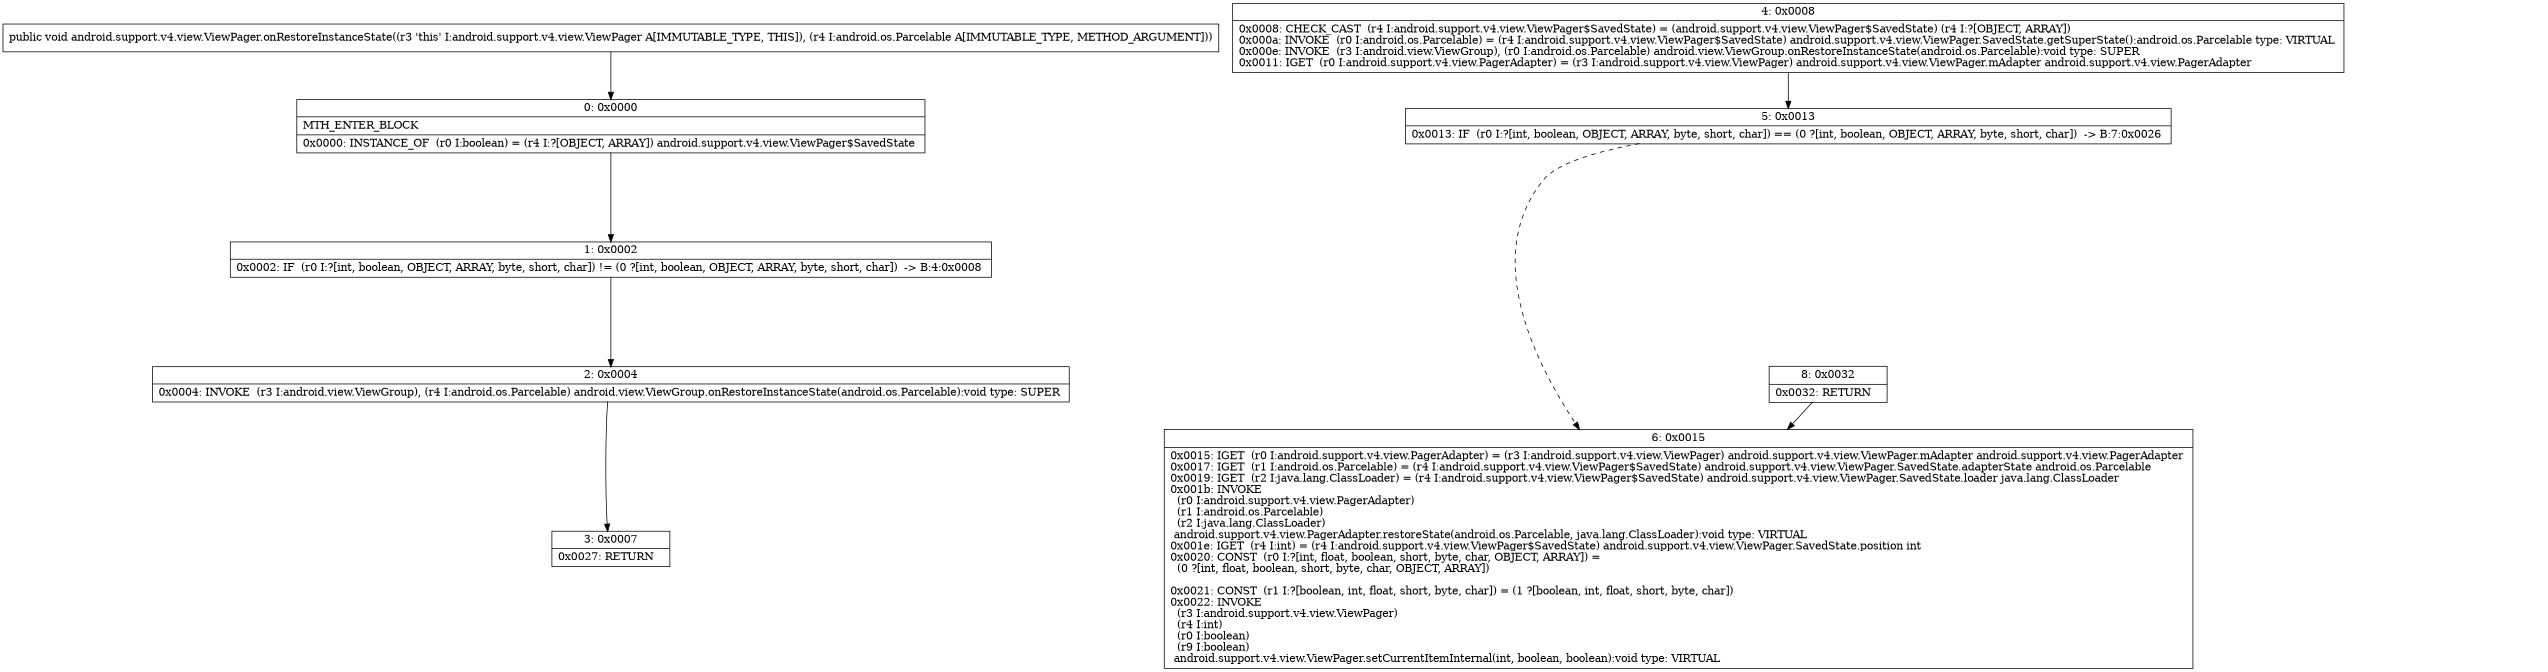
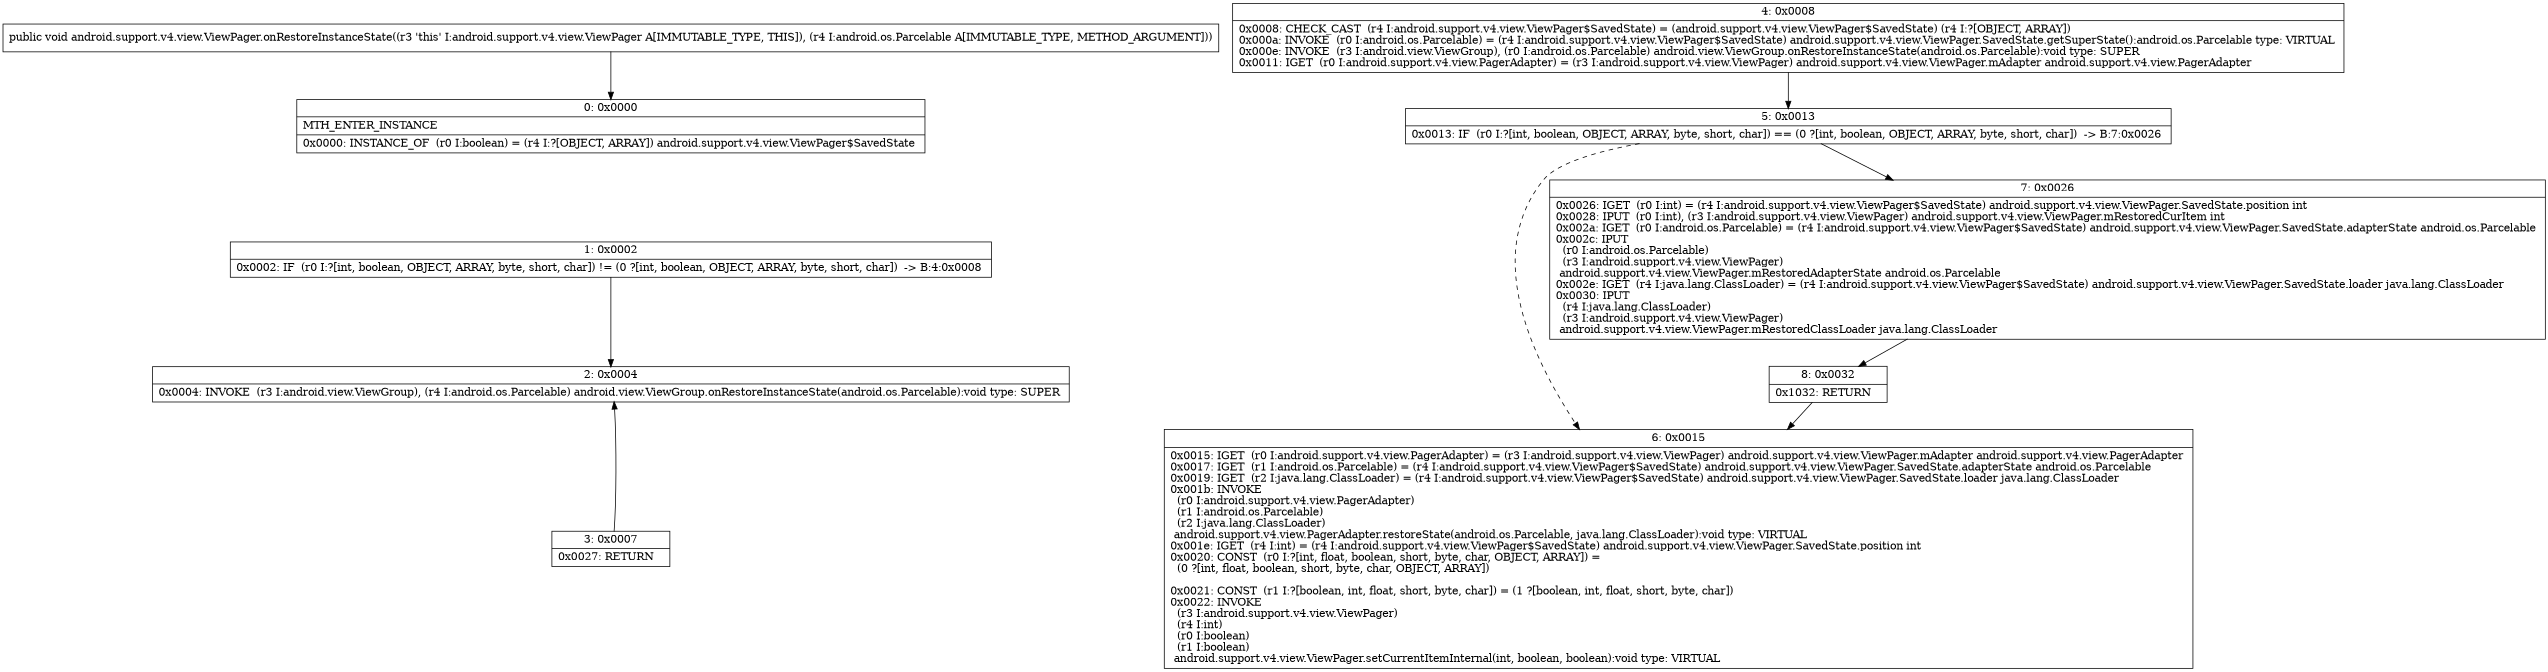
(361, 125) -> (370, 125)
(611, 194) -> none
none -> (2048, 260)
(1828, 393) -> (1828, 393)
(606, 463) -> (616, 470)
(1210, 648) -> (1210, 648)
